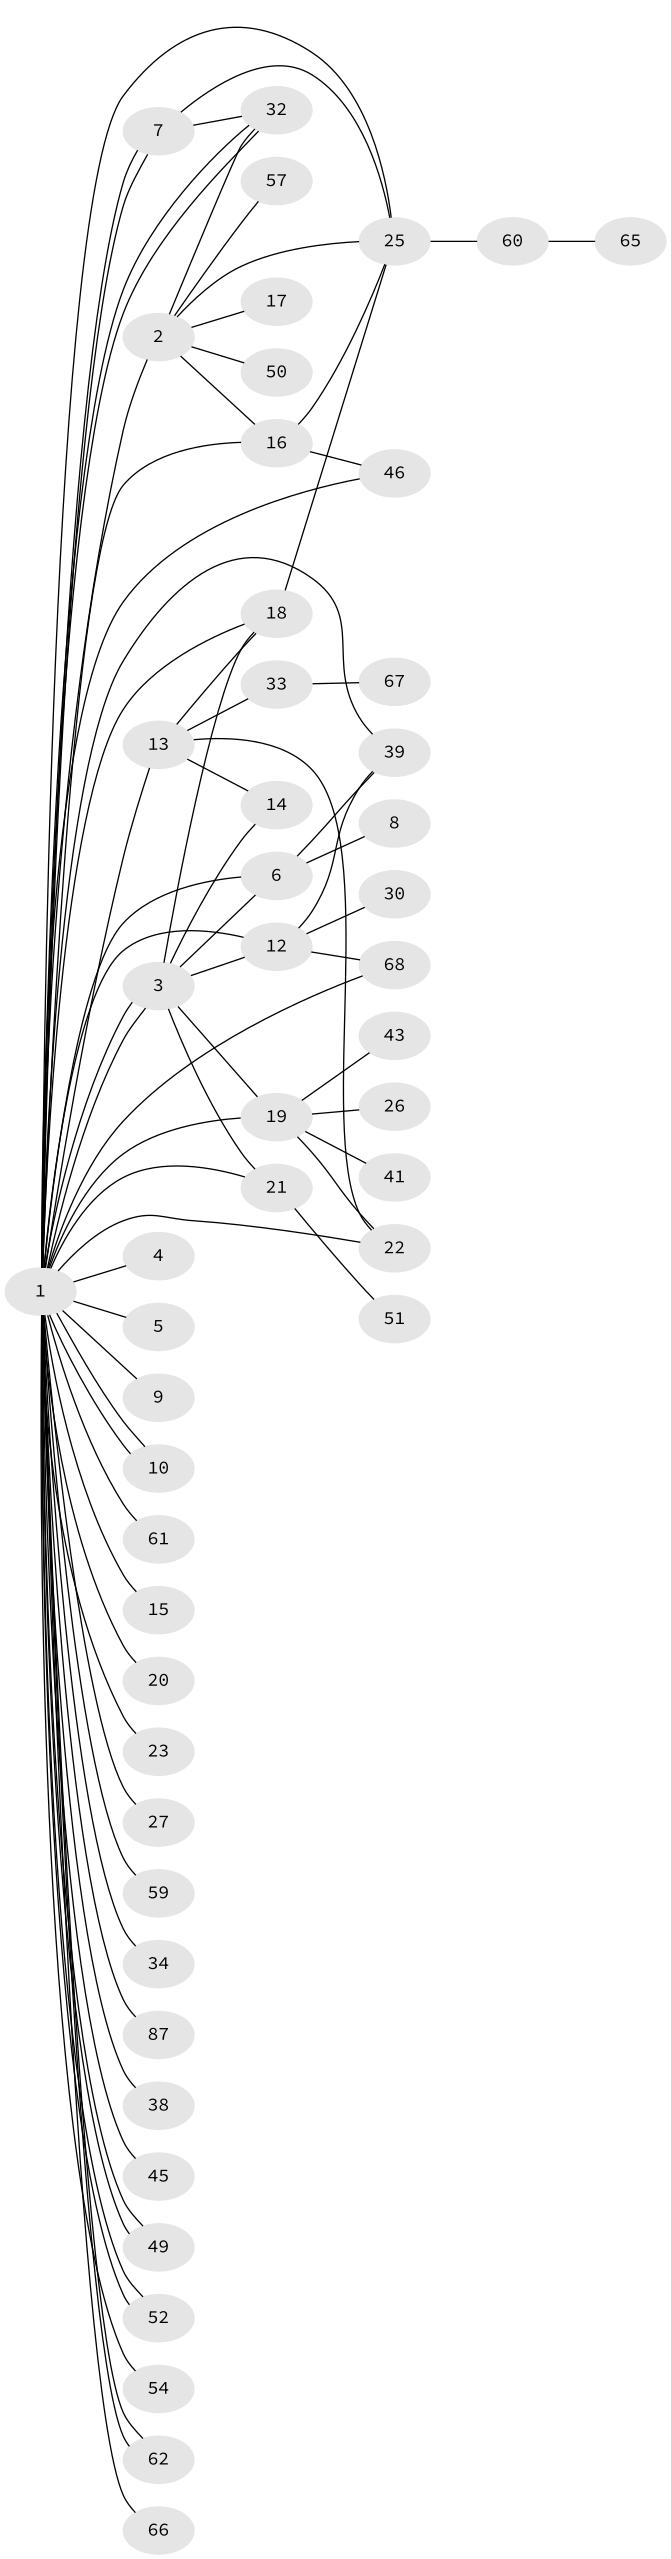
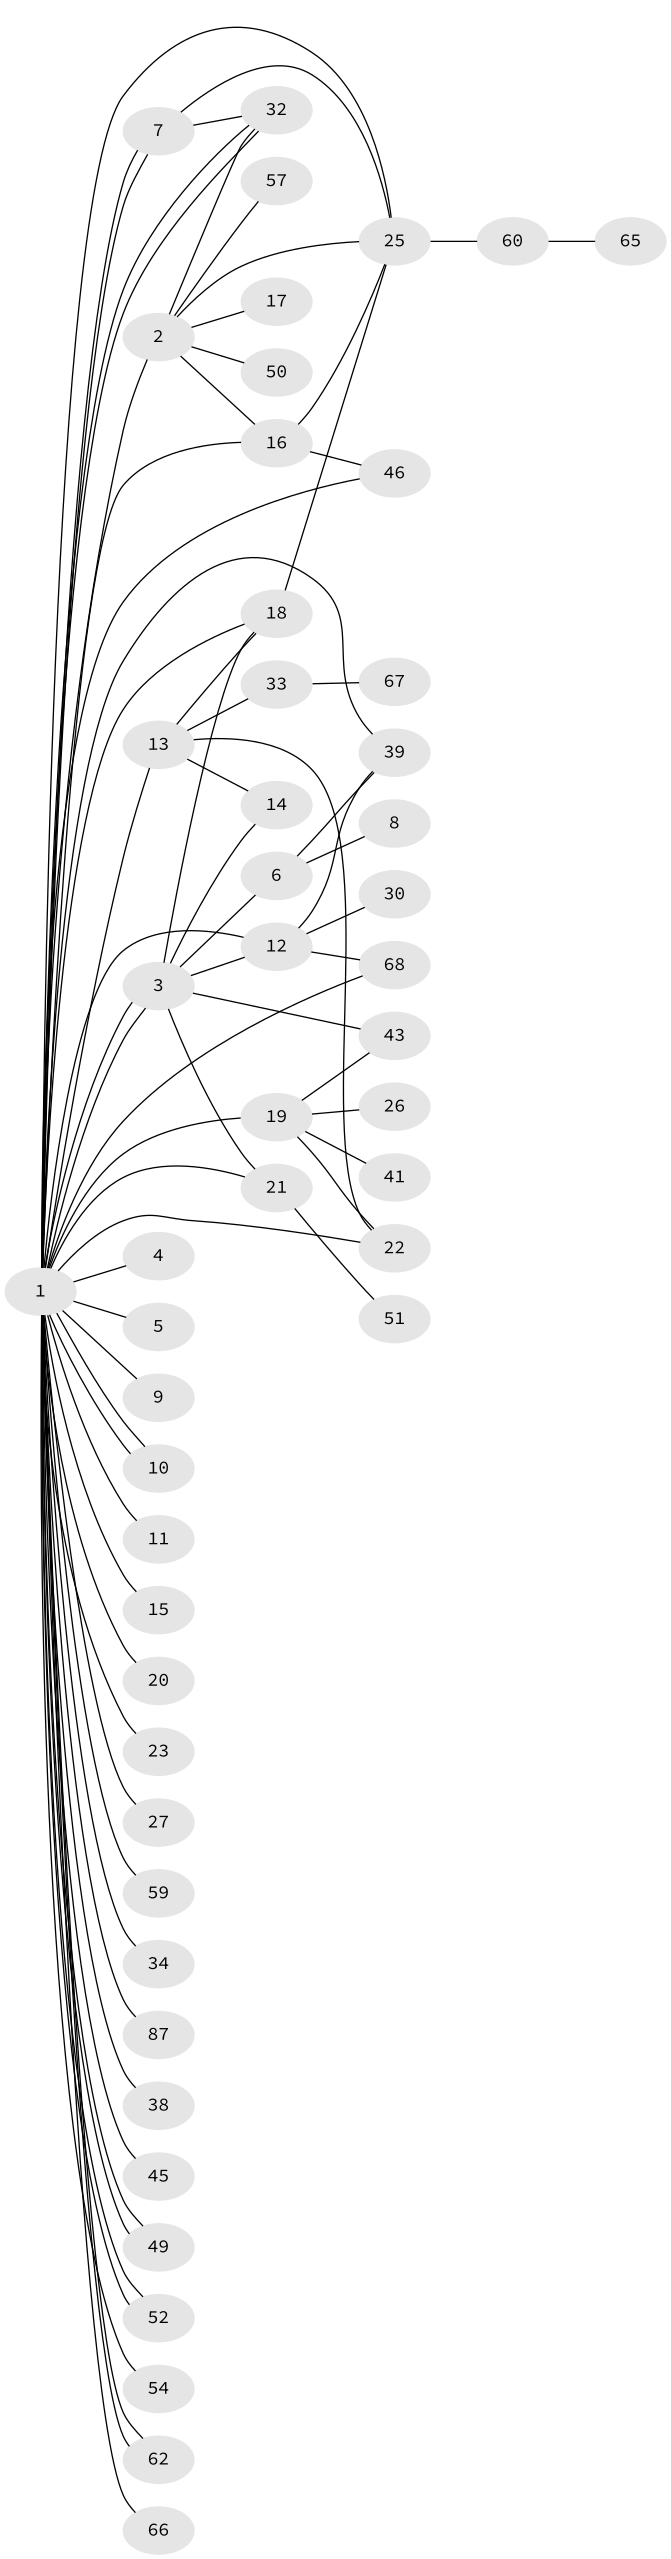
(115, 937) -> none
(220, 1054) -> (264, 1008)
(159, 1539) -> (159, 1539)
